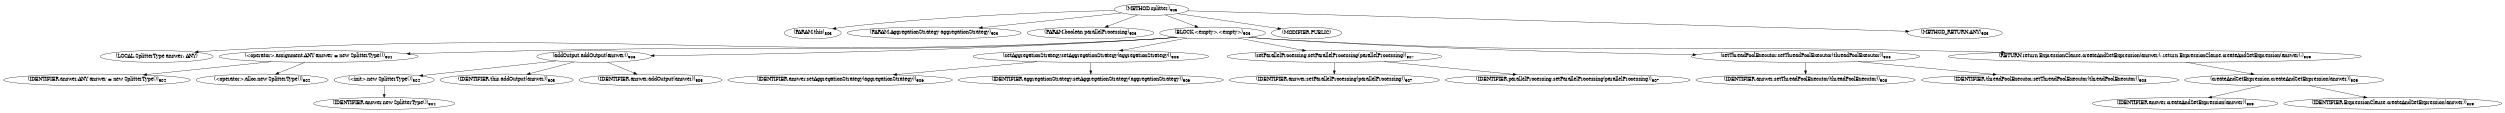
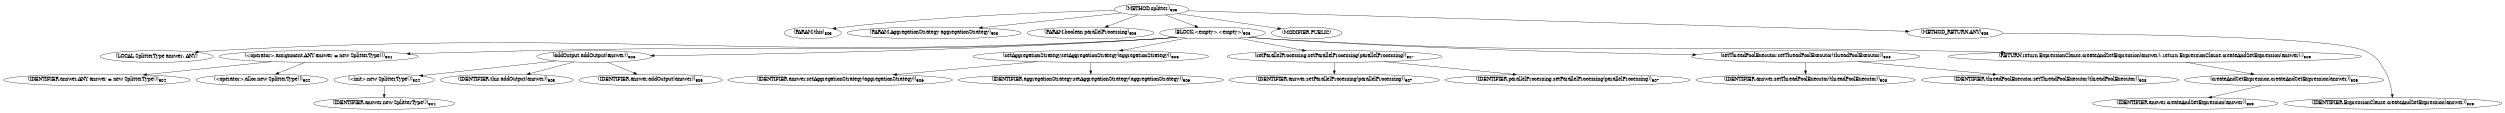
(2337, 91) -> (2211, 37)
